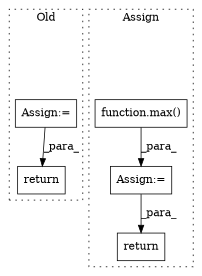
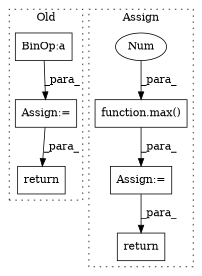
none -> (44, 47)
none -> (141, 47)
